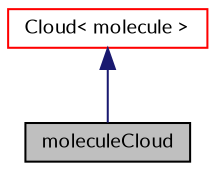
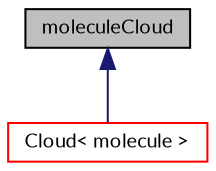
(108, 96) -> (108, 96)
